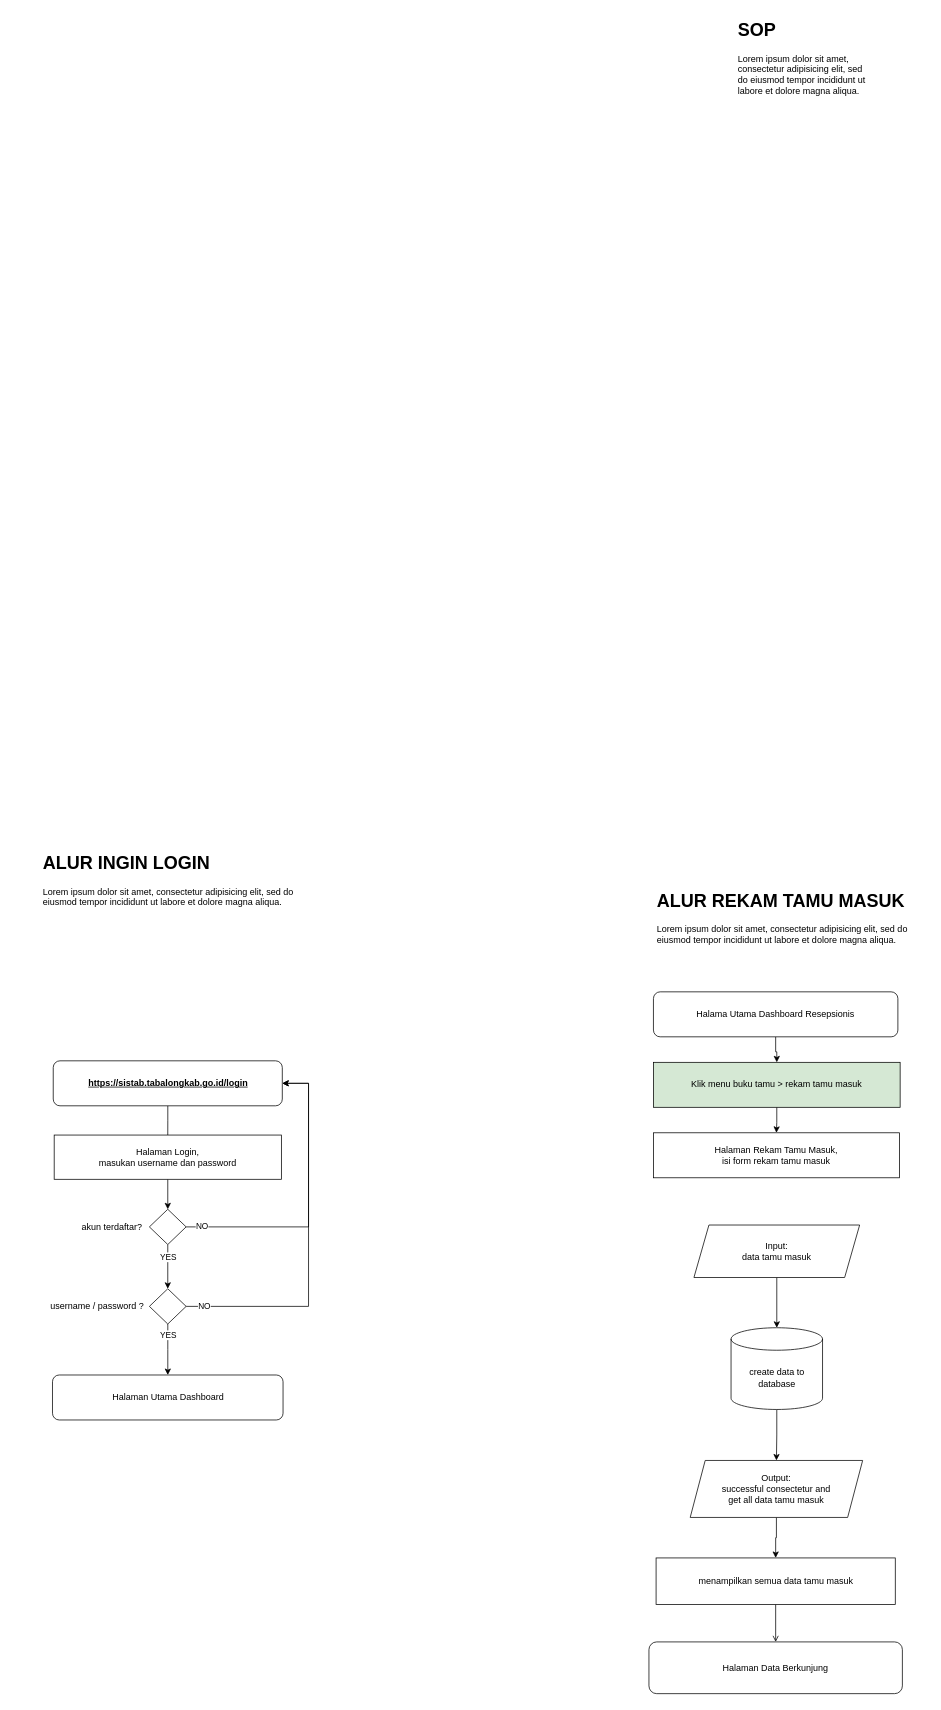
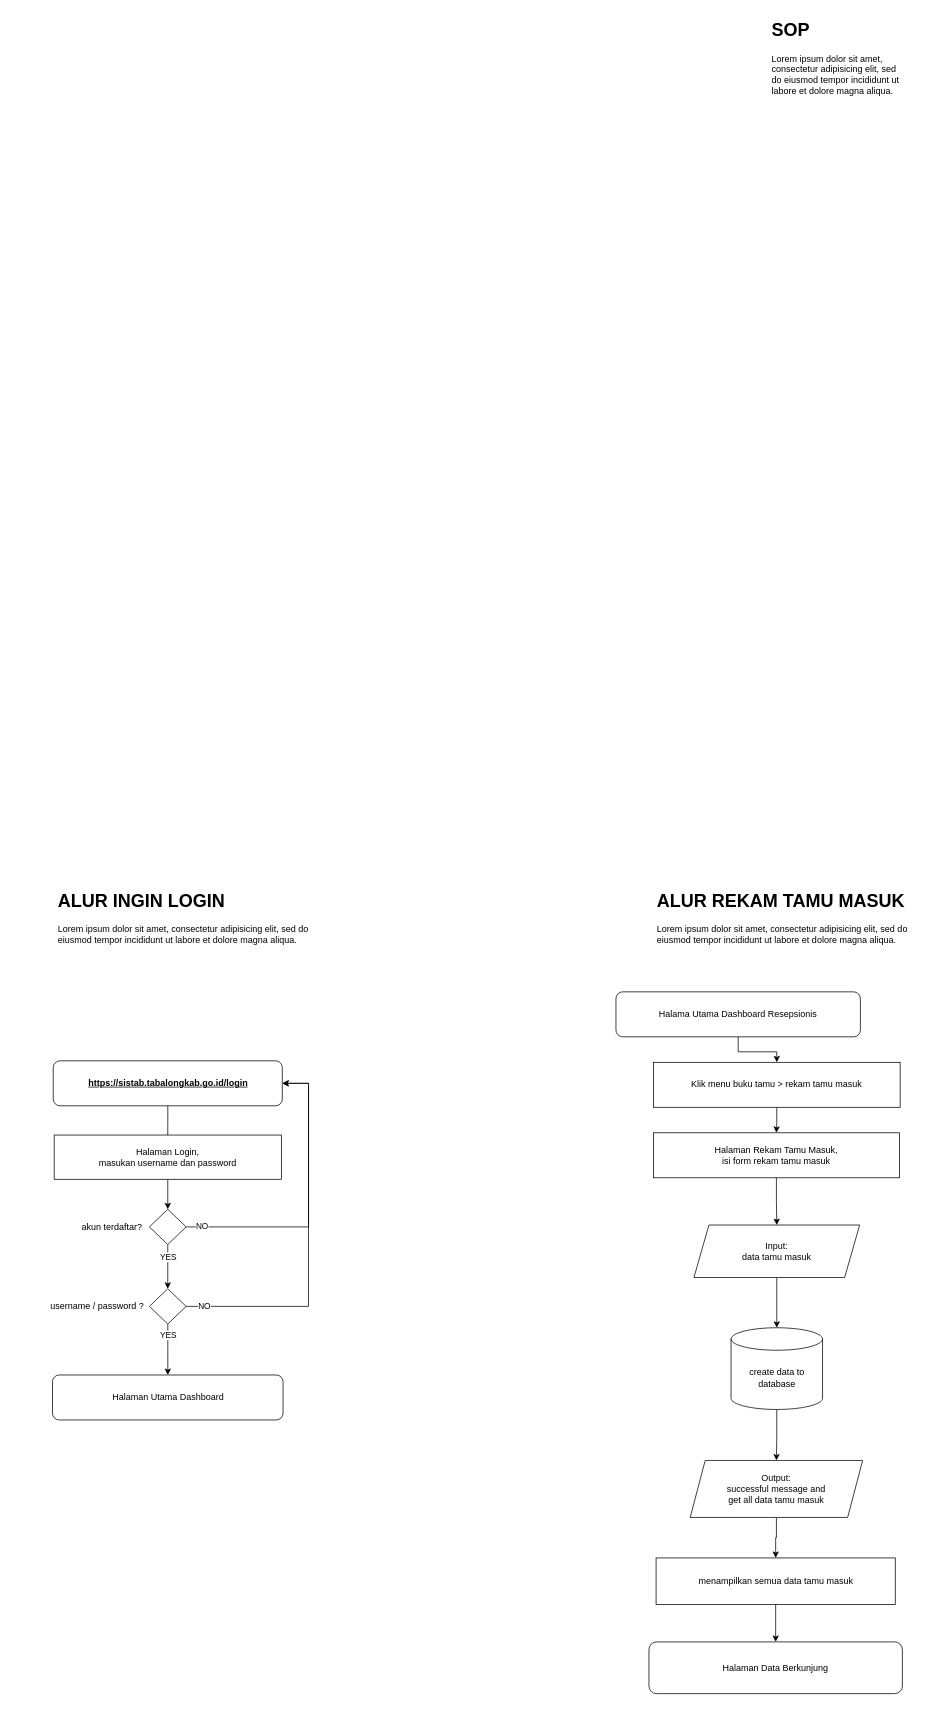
(806, 60) -> (840, 60)
(169, 894) -> (184, 931)
(776, 1014) -> (738, 1014)
(777, 1085) -> (777, 1085)
none -> (777, 1198)
(777, 1489) -> (777, 1489)
(776, 1637) -> (776, 1635)
